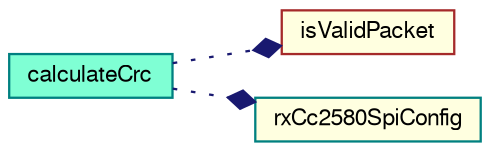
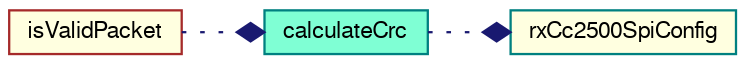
(213, 57) -> (209, 32)
(368, 120) -> (623, 32)
